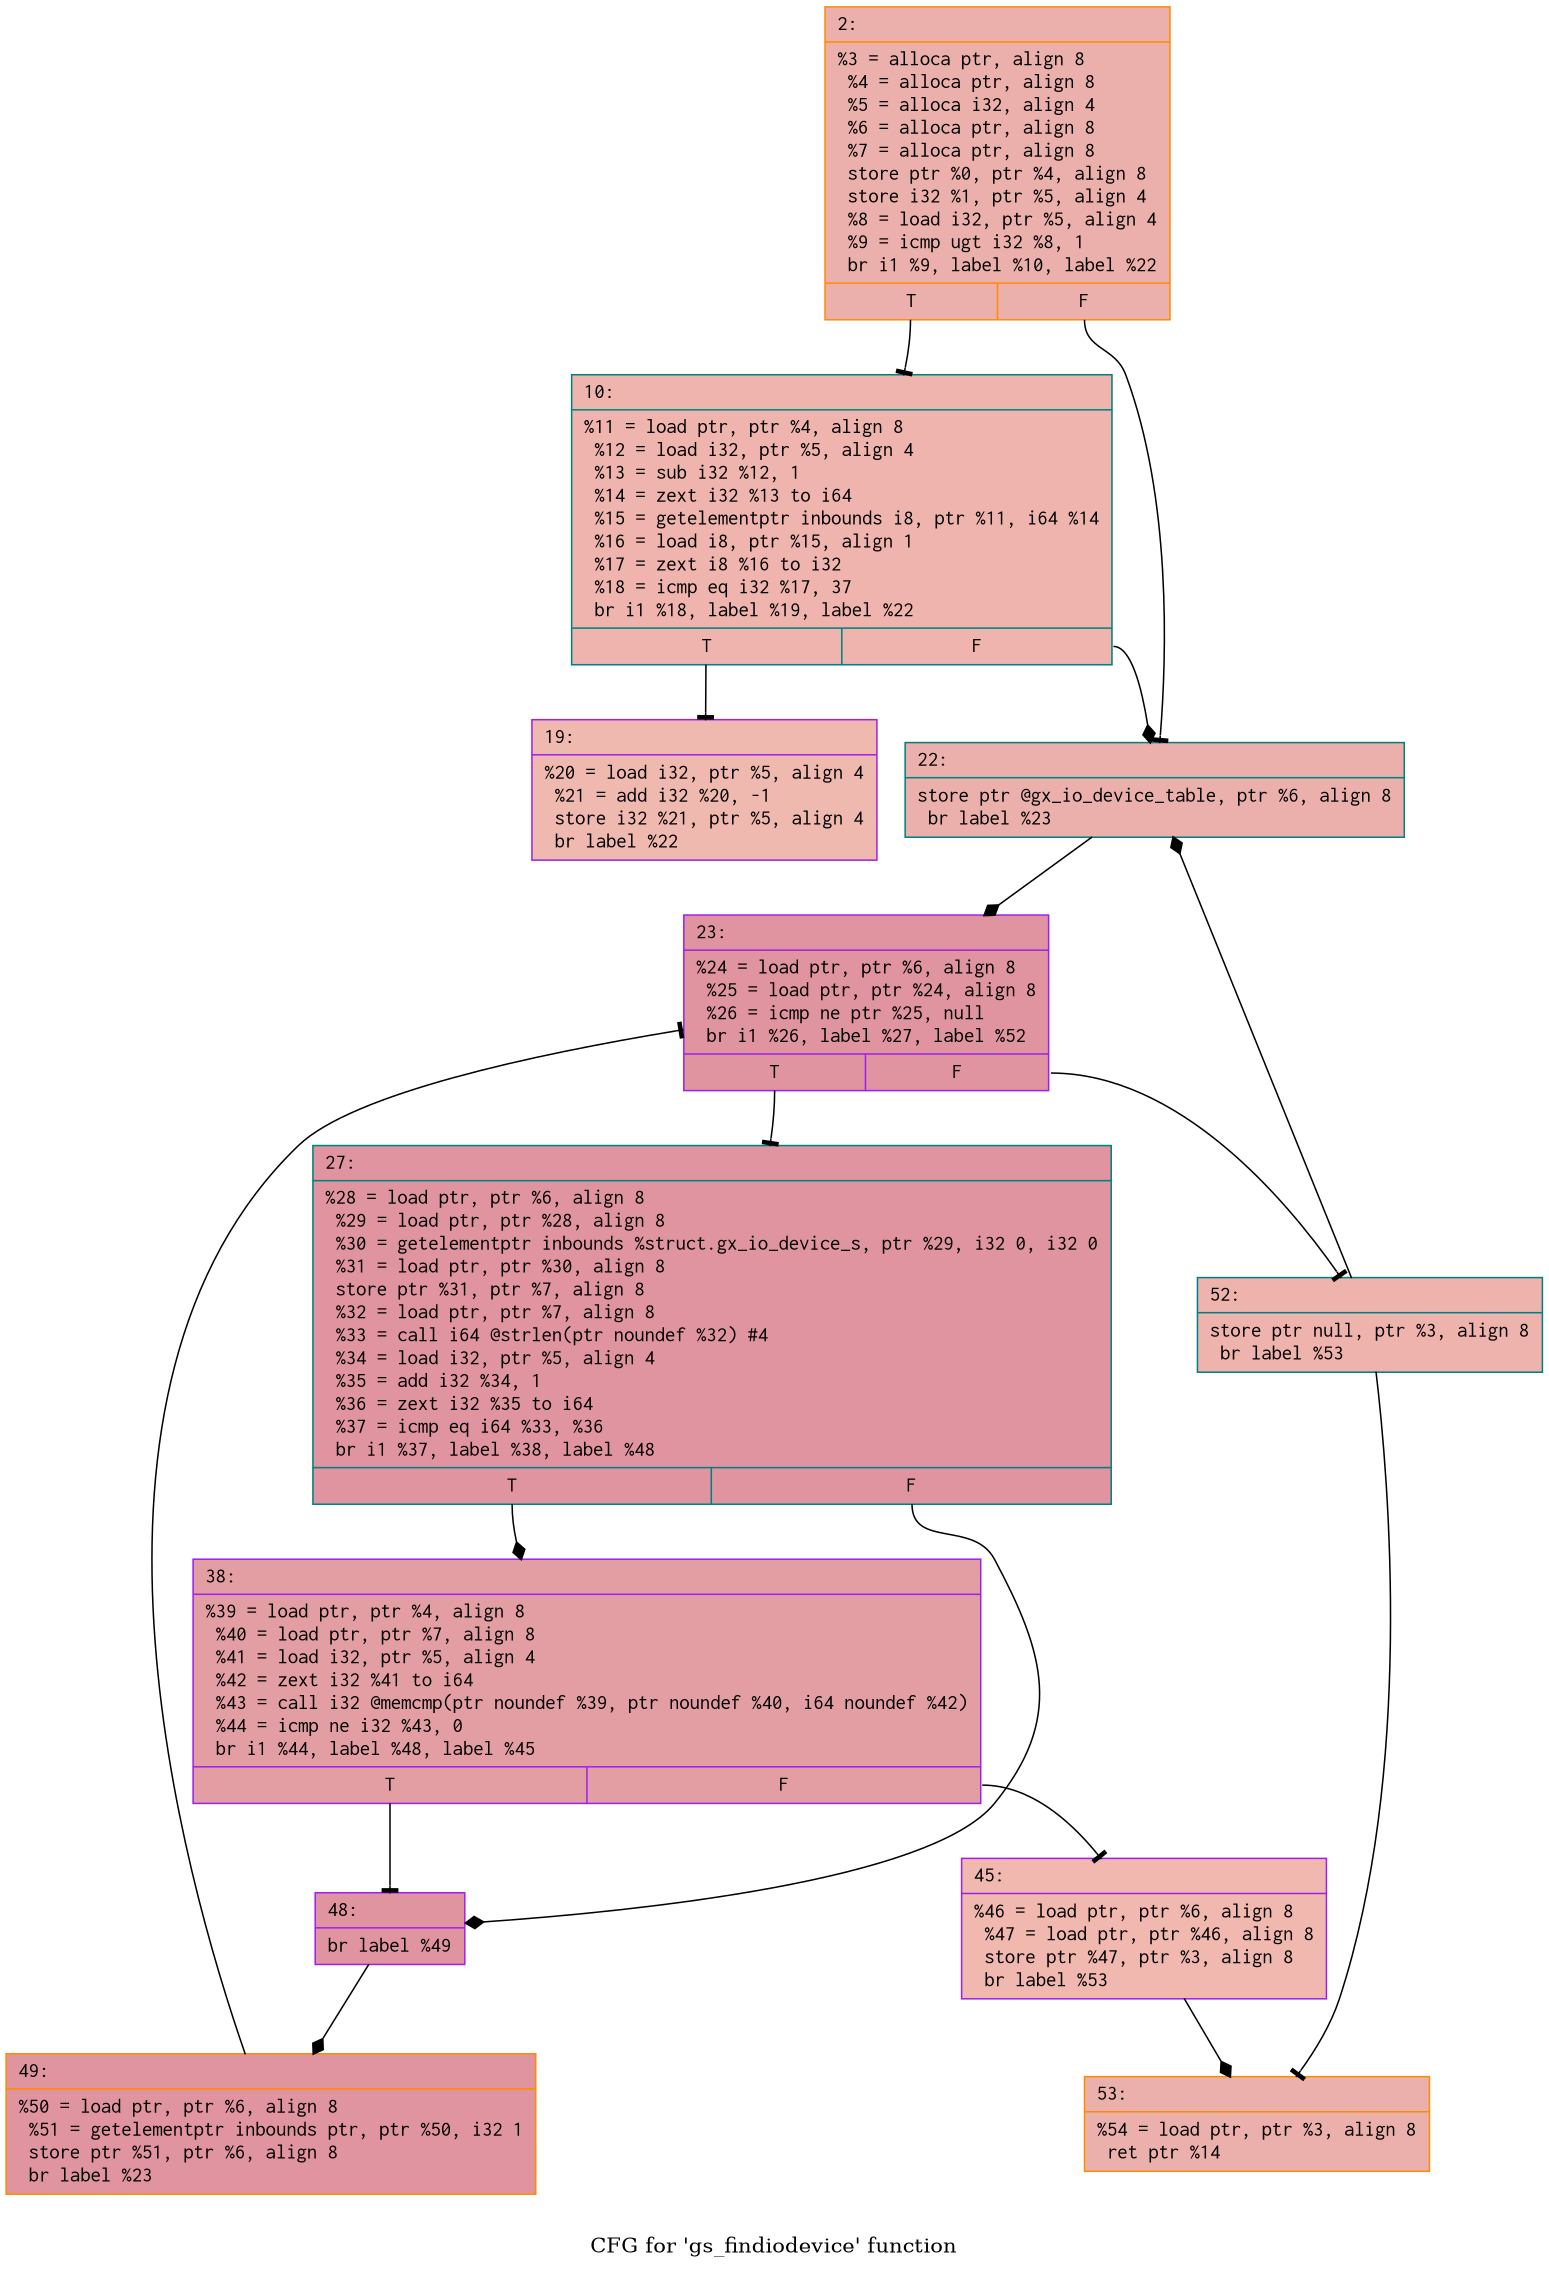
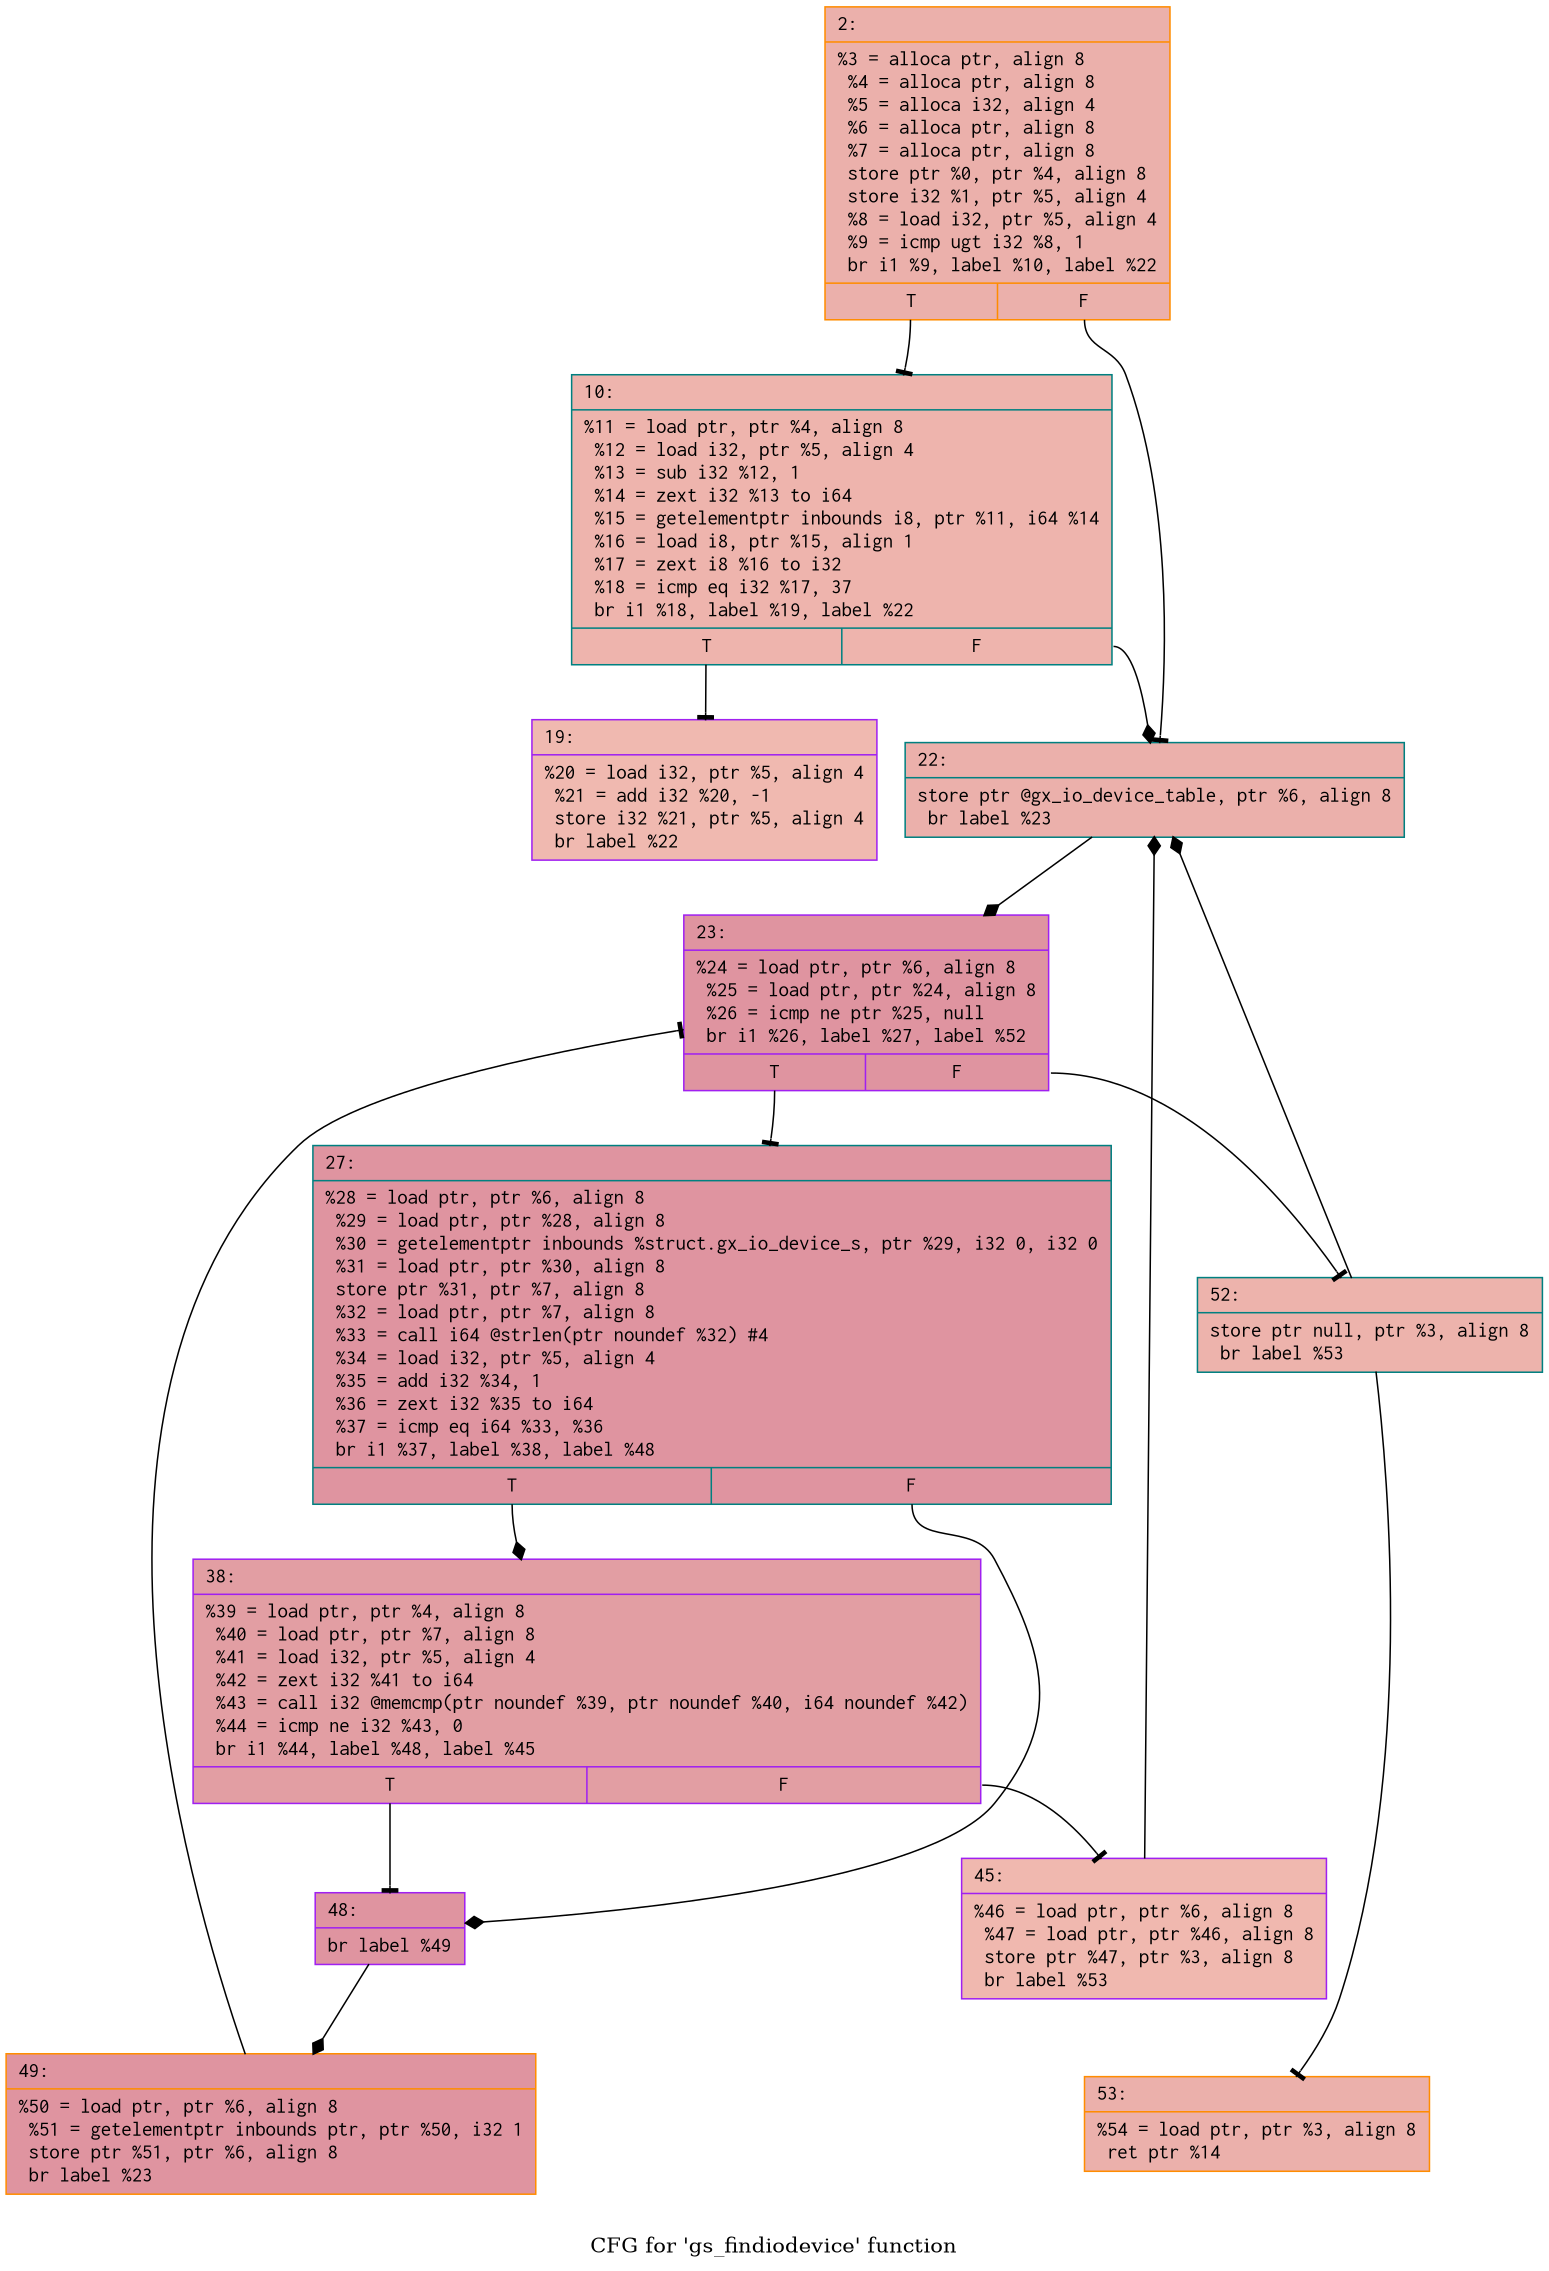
(1203, 2030) -> (1149, 1357)
